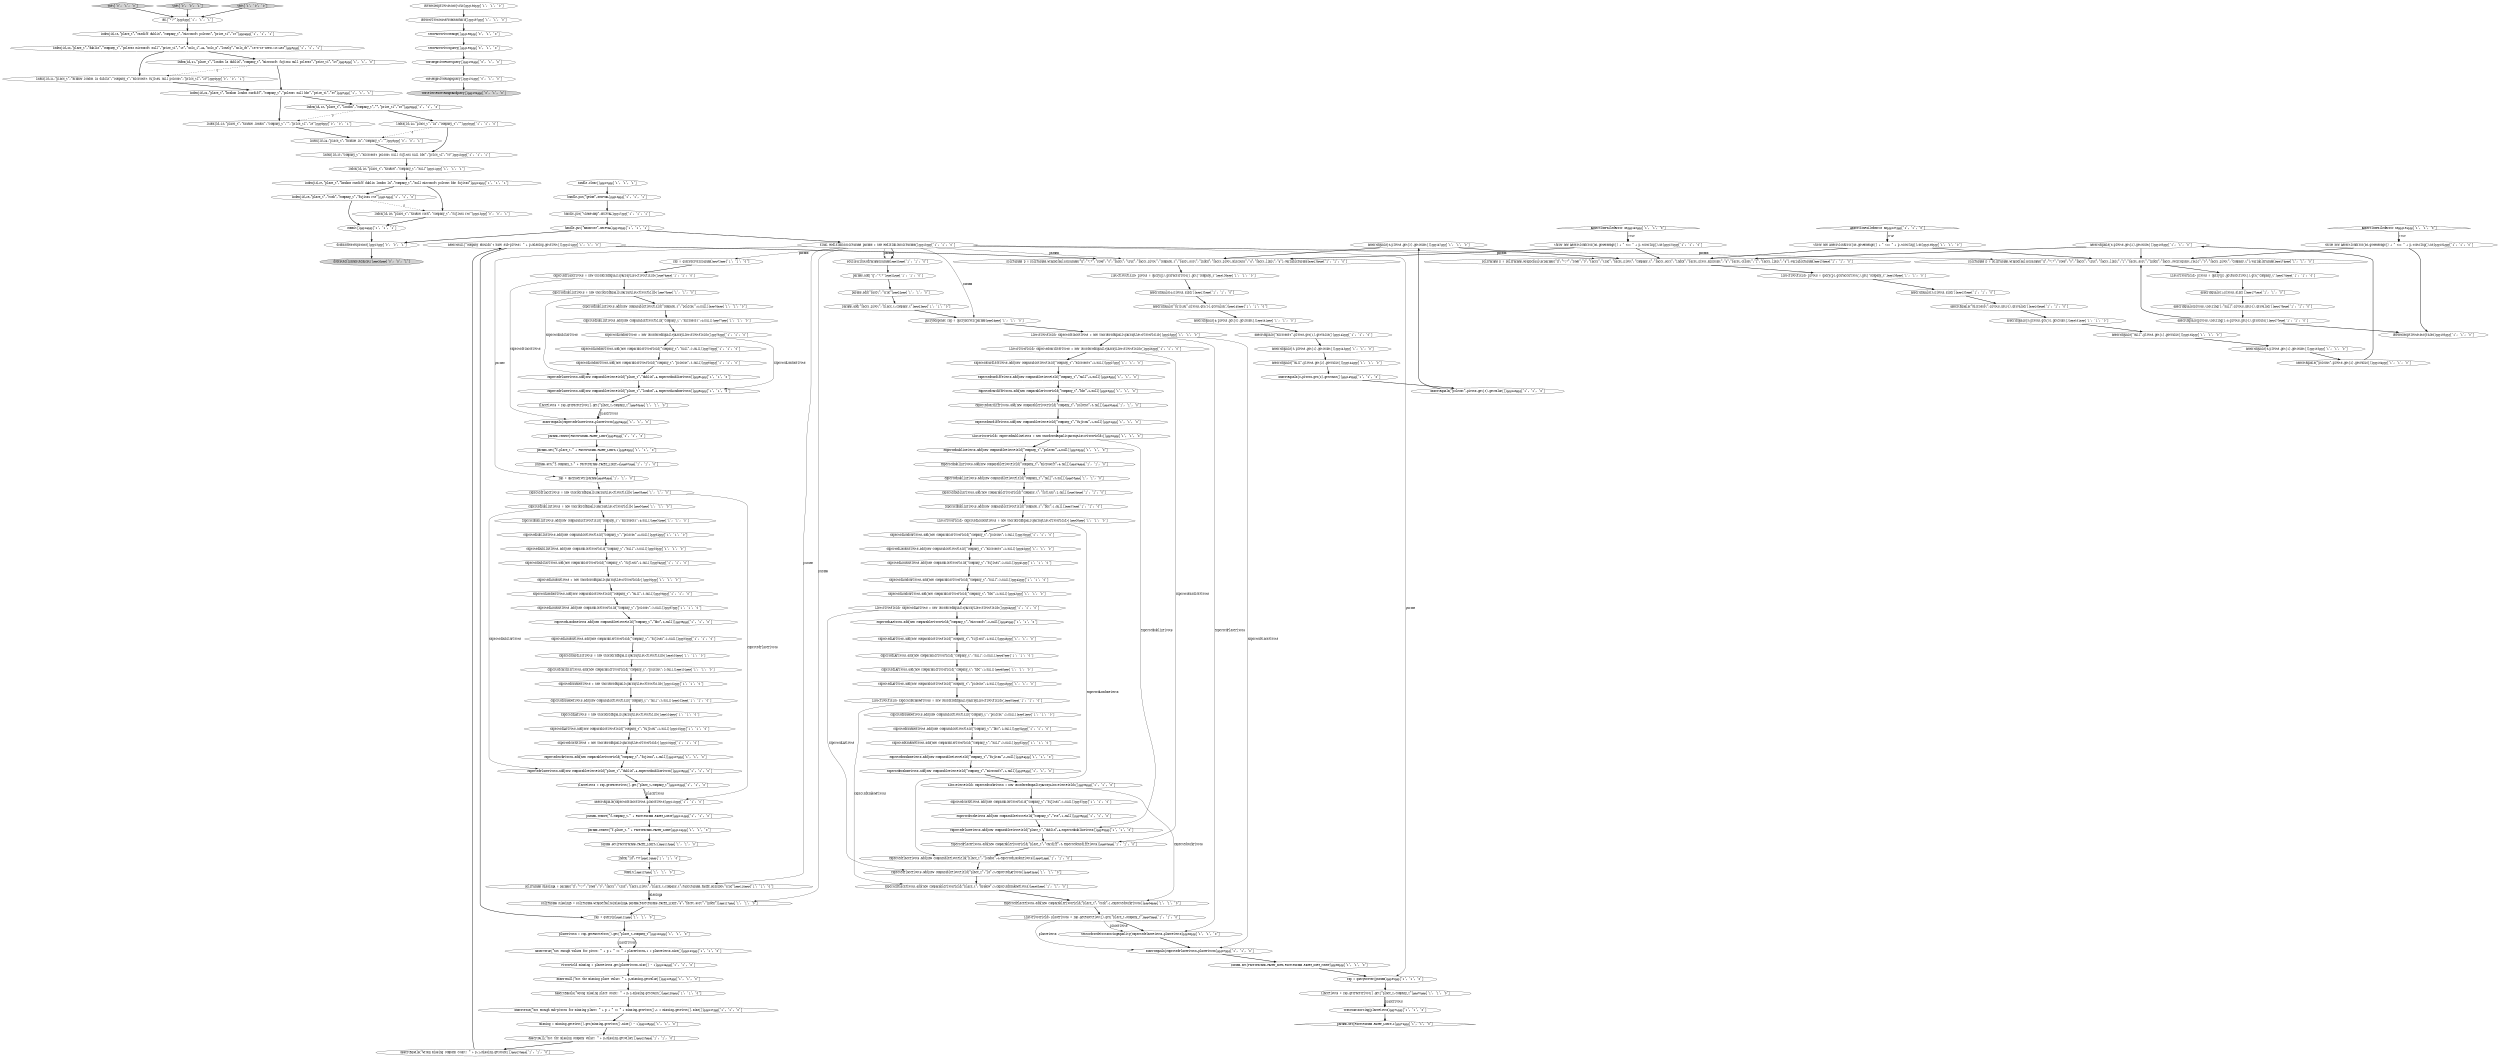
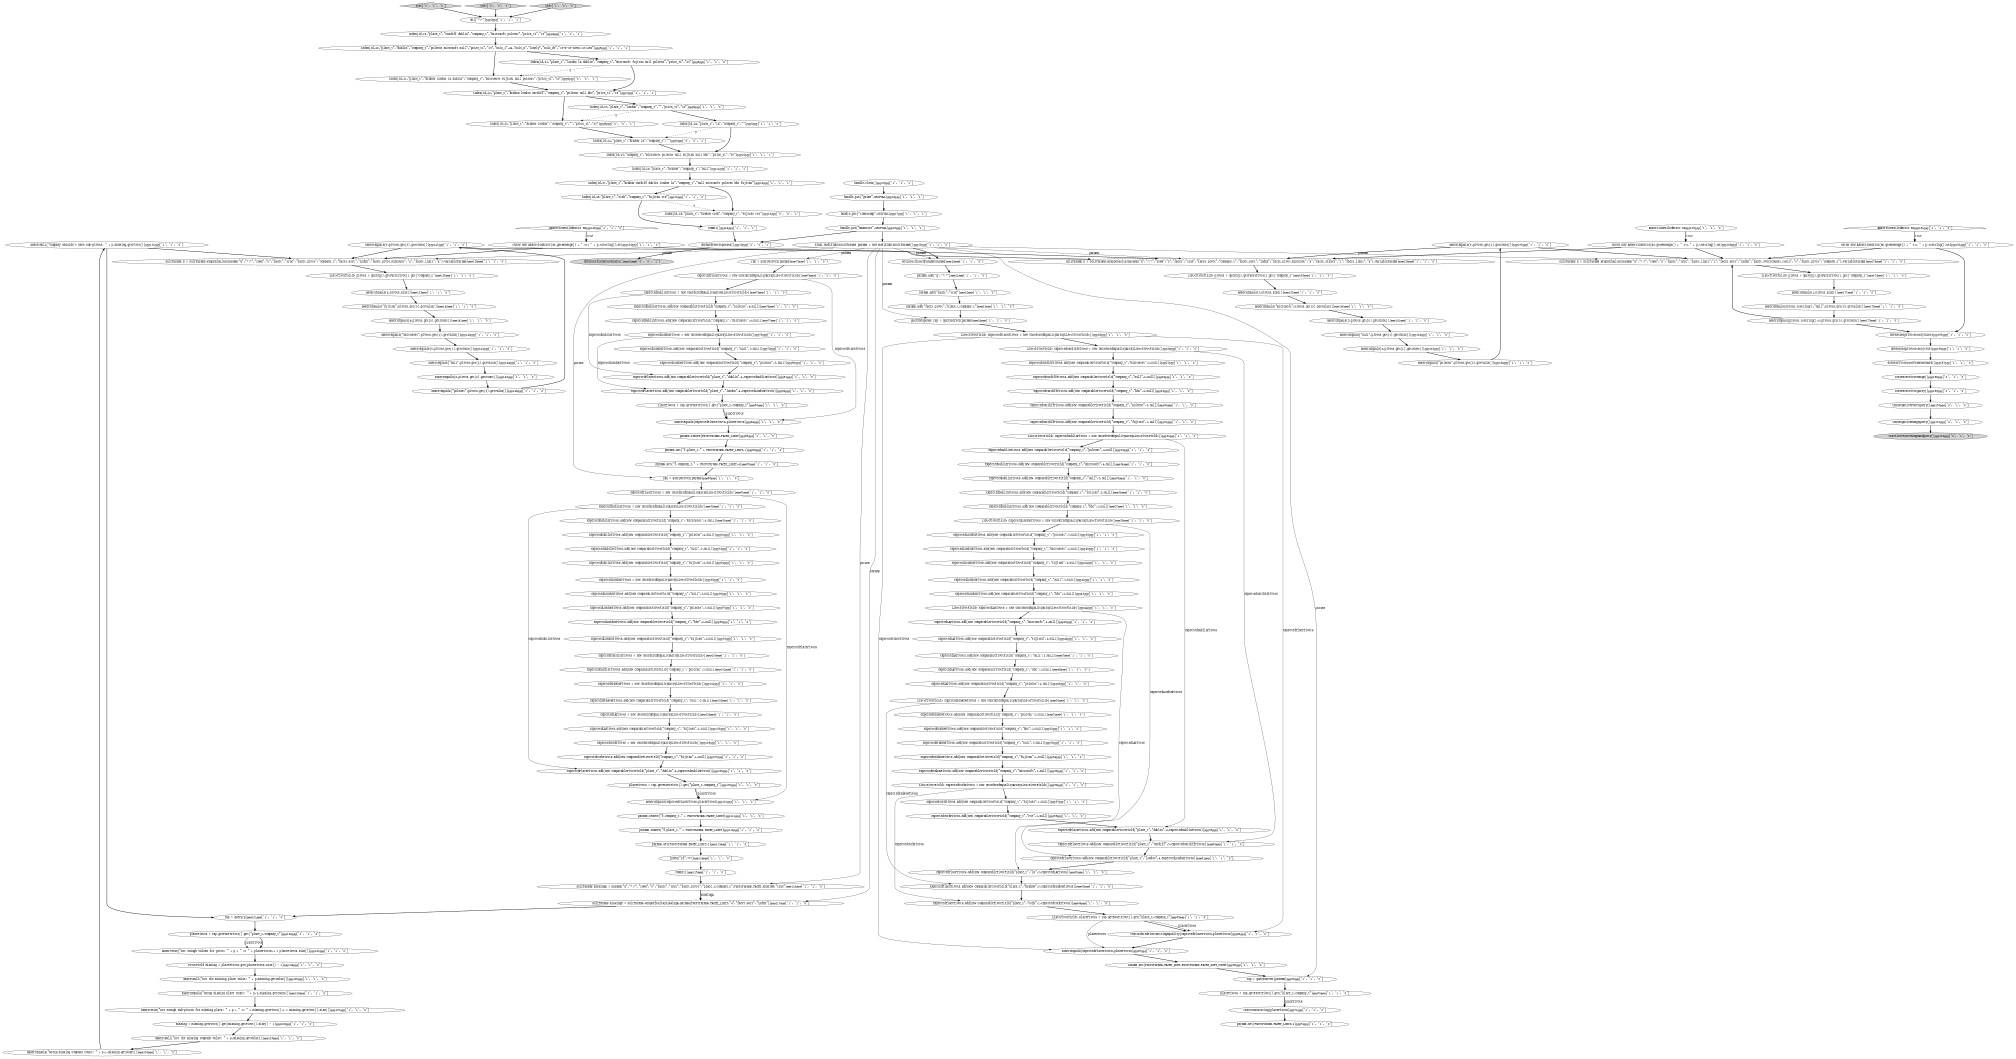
(1888, 228) -> (1686, 228)
none -> (1931, 341)
(1385, 1024) -> (1285, 1024)
